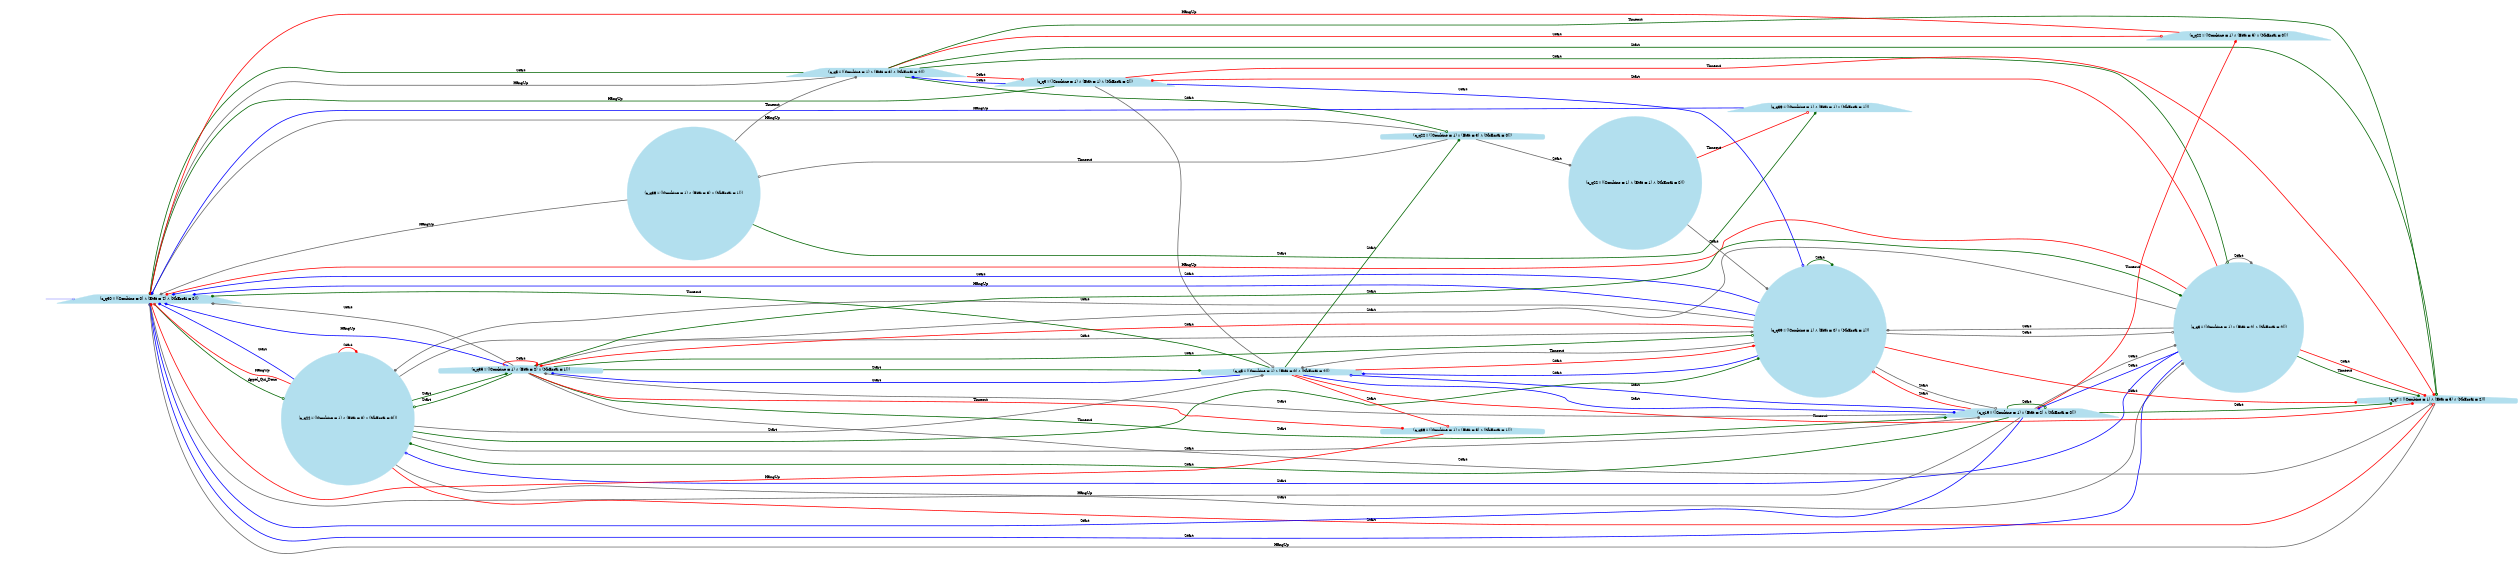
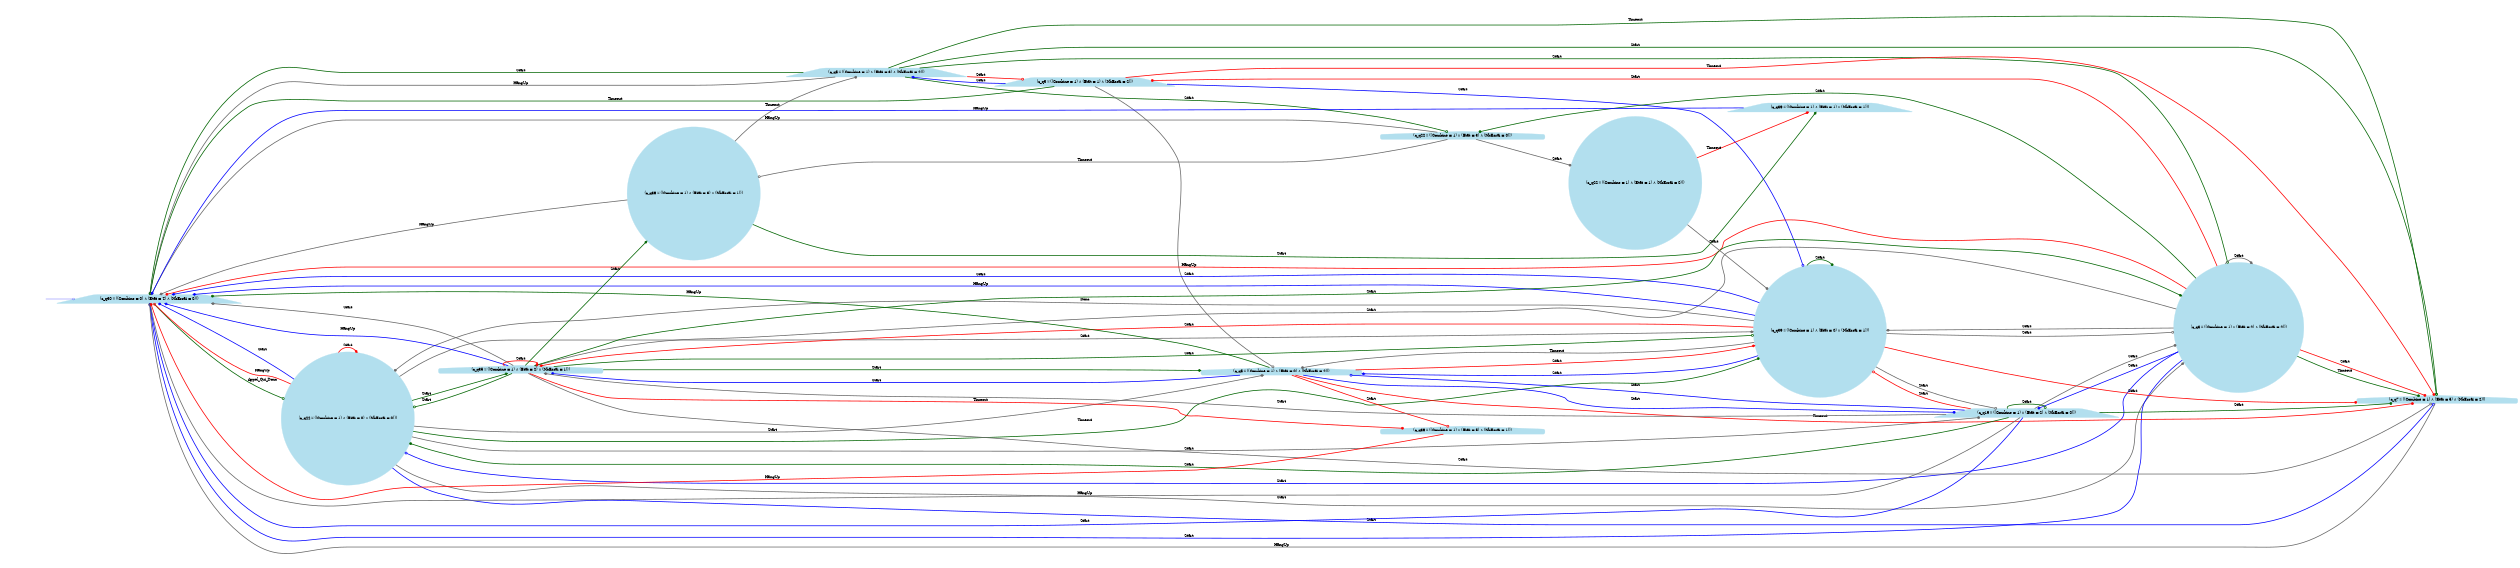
(2239, 36) -> none
(615, 99) -> (615, 99)
(1752, 135) -> (1752, 135)
(1372, 254) -> (1865, 95)
(694, 292) -> (694, 292)
(1085, 300) -> (1085, 300)
(1234, 433) -> (585, 304)
(1429, 523) -> (1429, 523)
